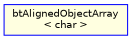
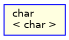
(66, 20) -> (35, 20)
